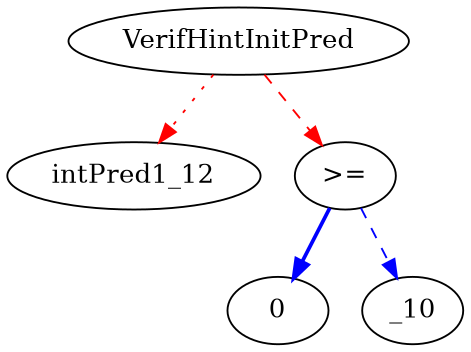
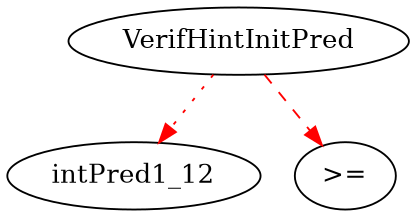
(278, 311) -> none
(413, 311) -> none
